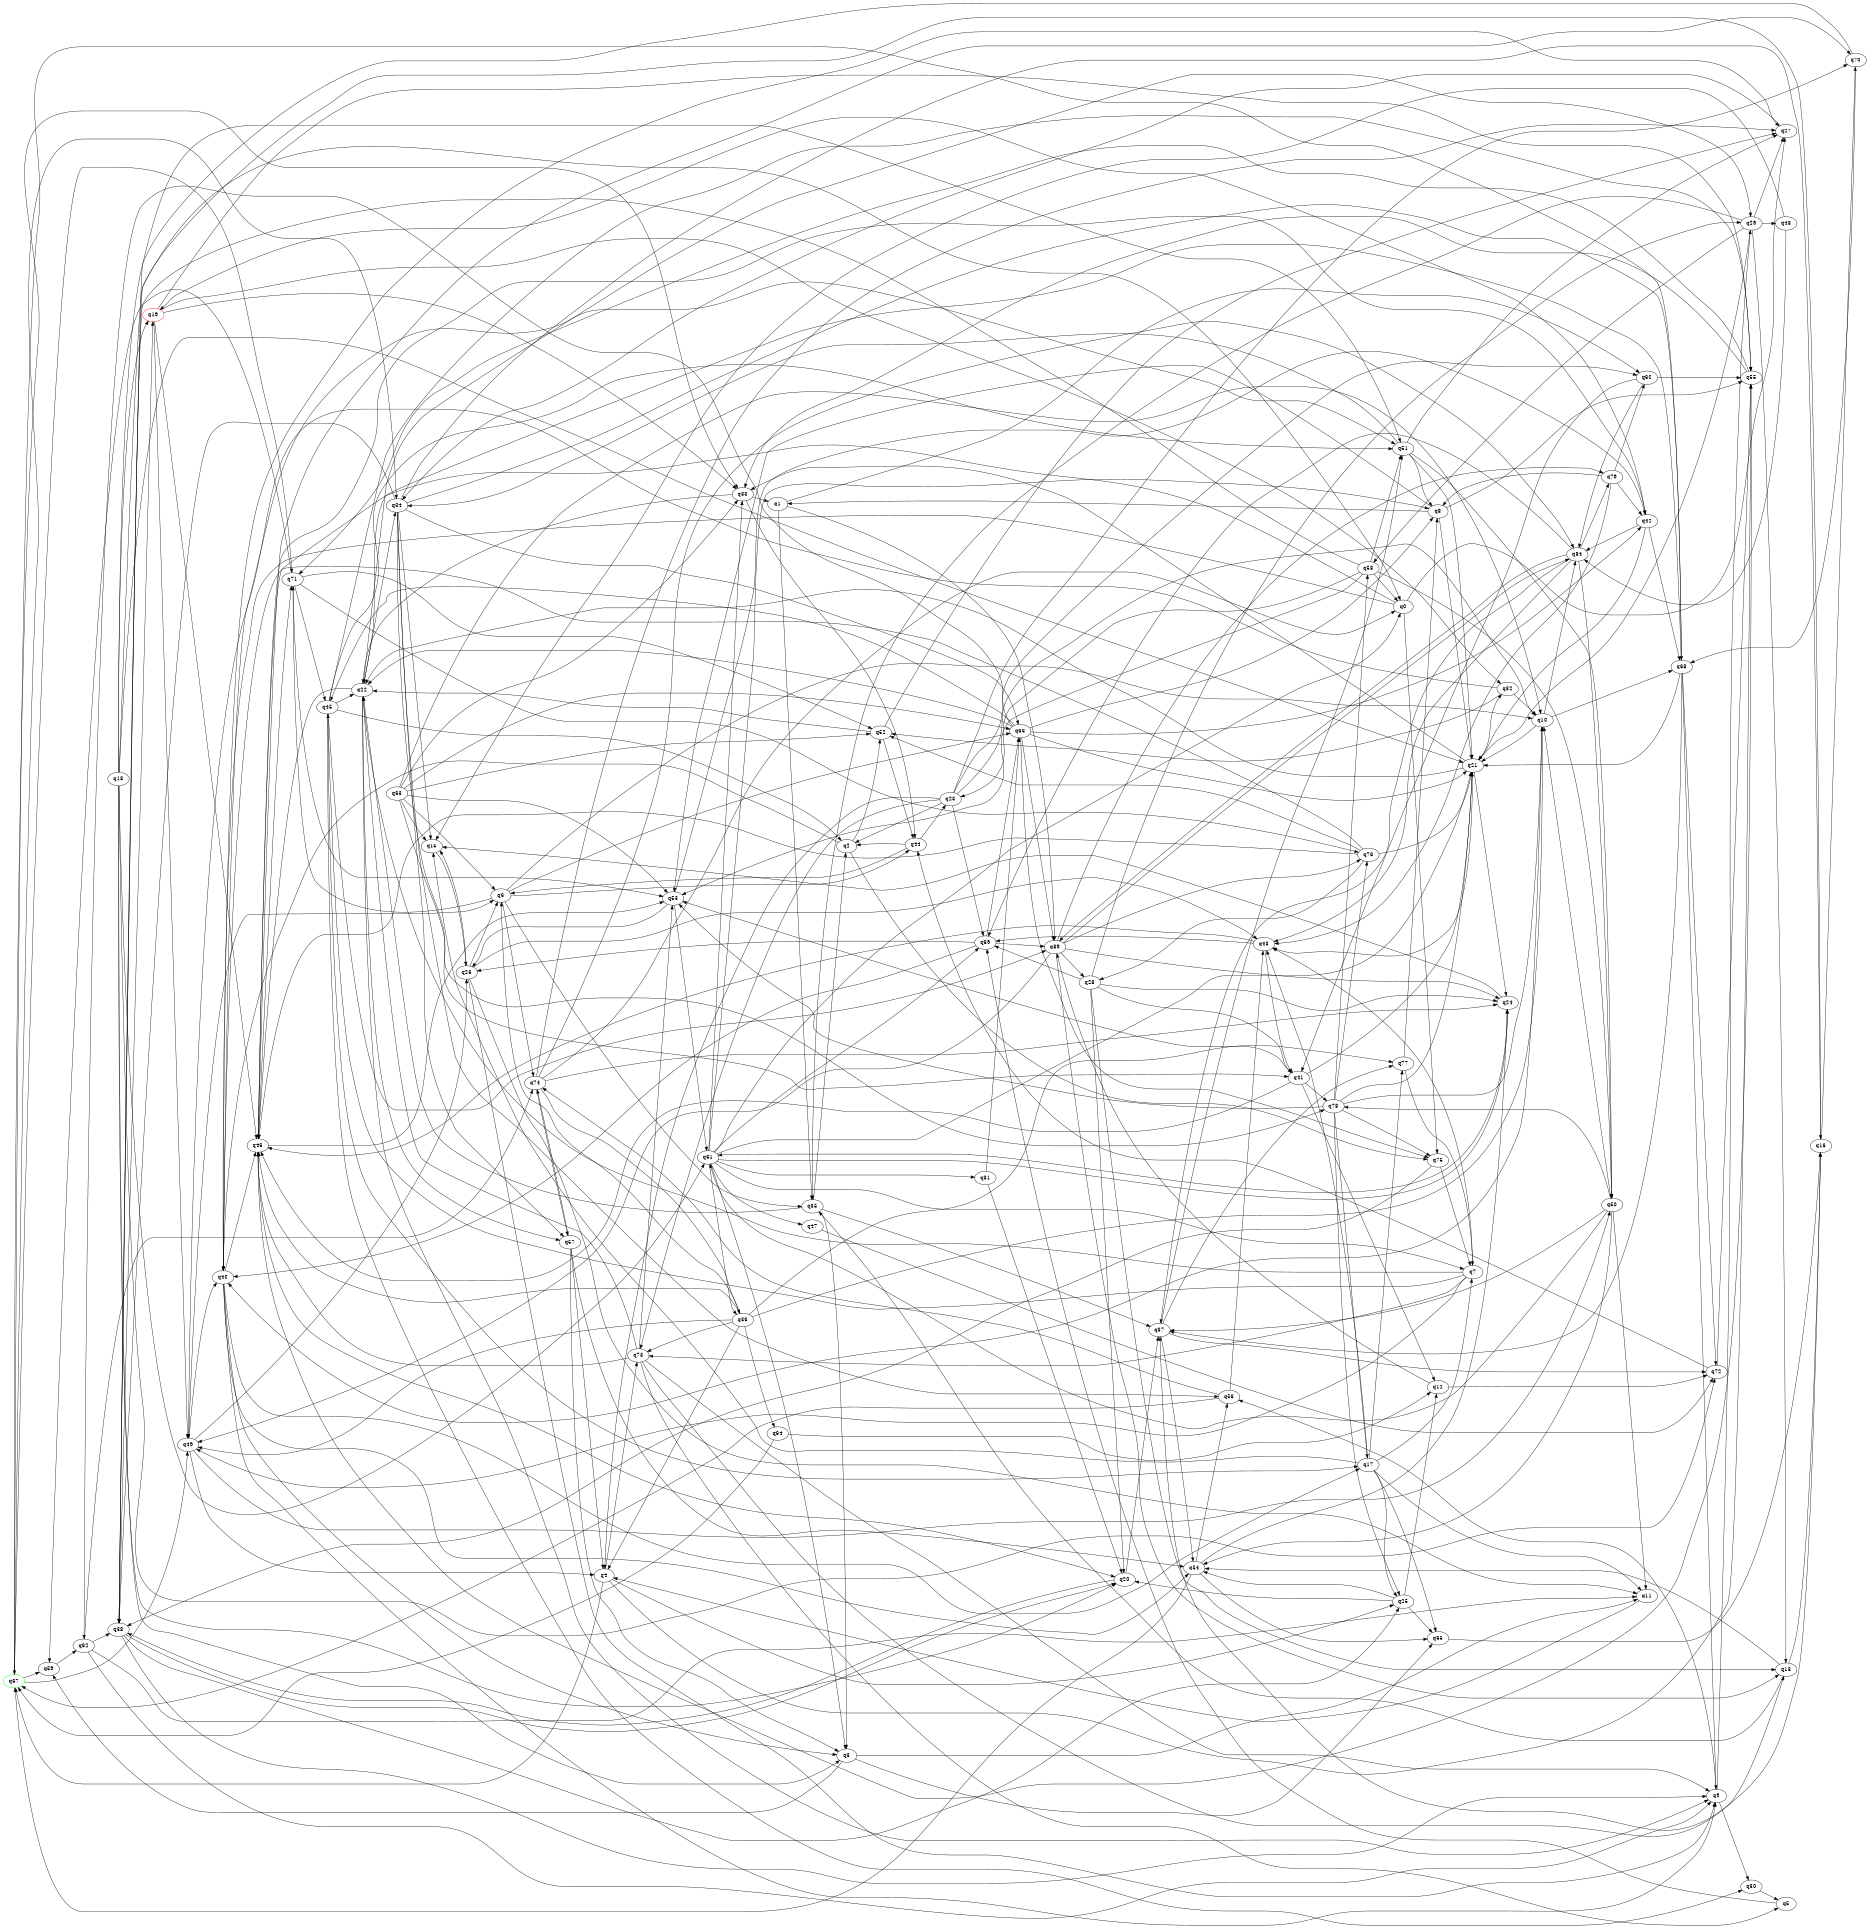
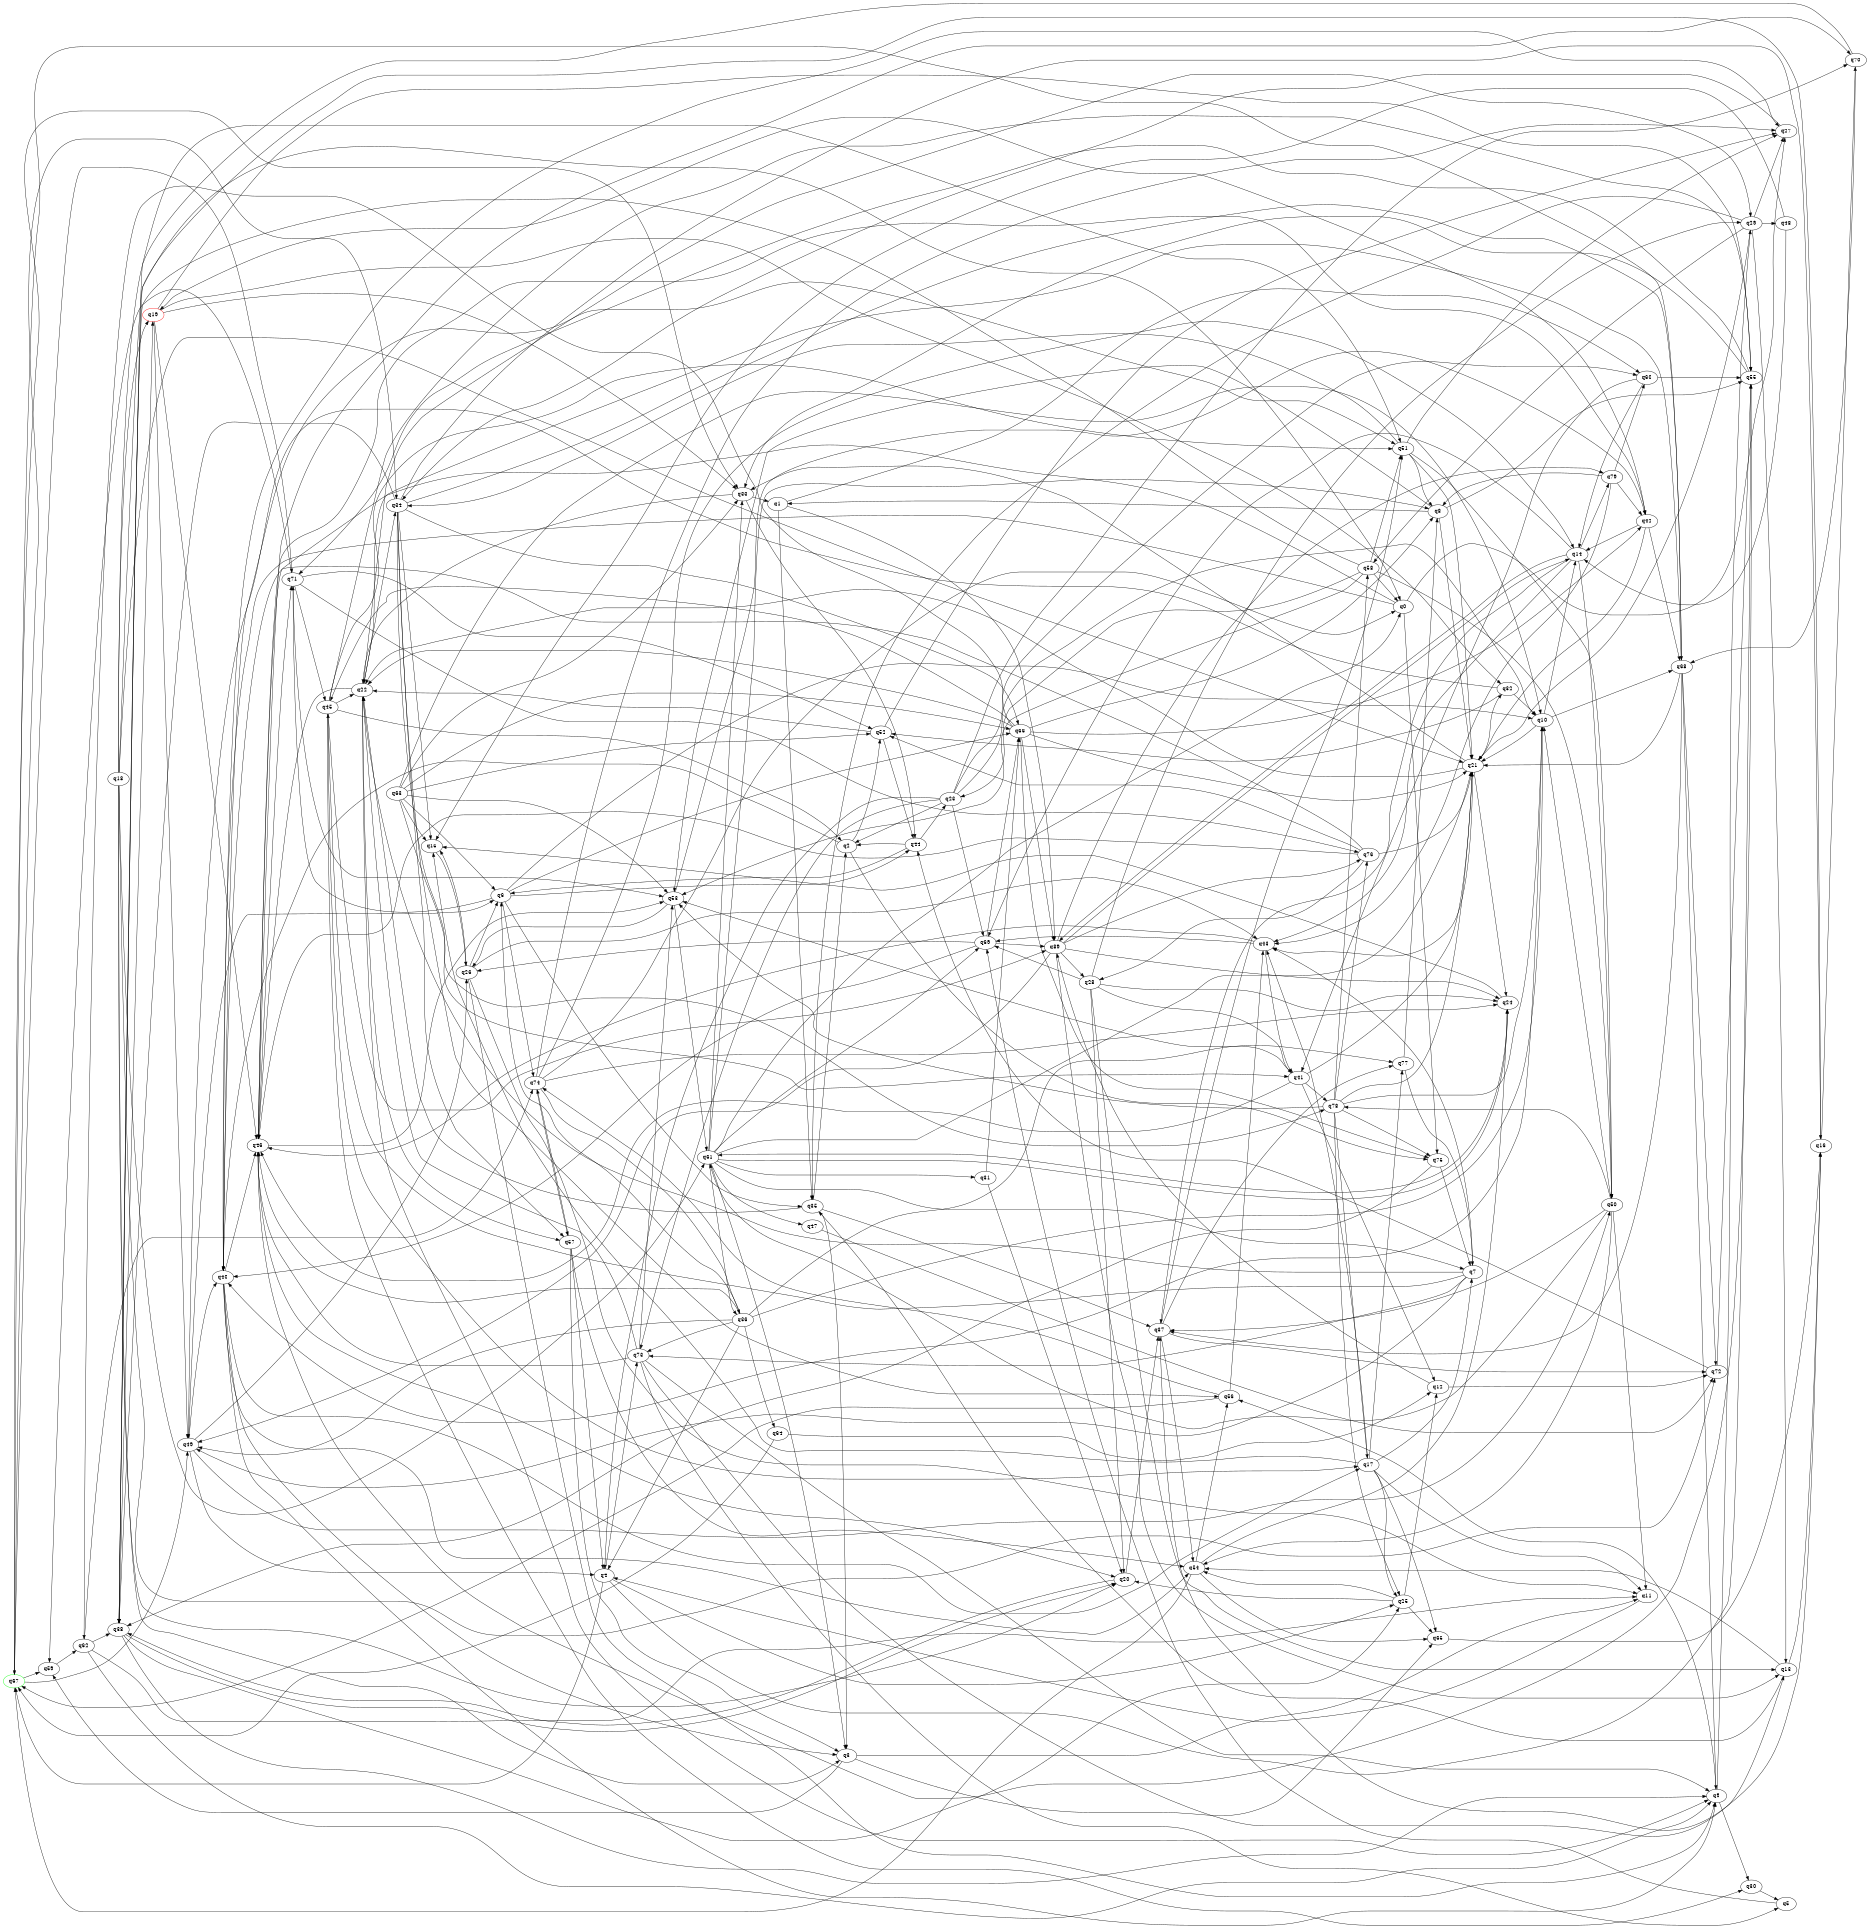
(1577, 554) -> (1577, 554)
